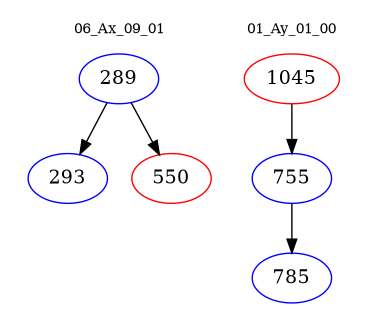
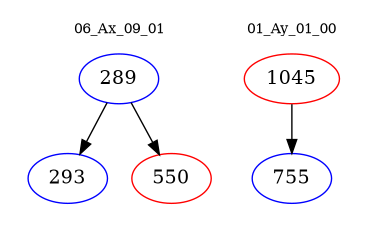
(292, 278) -> none
